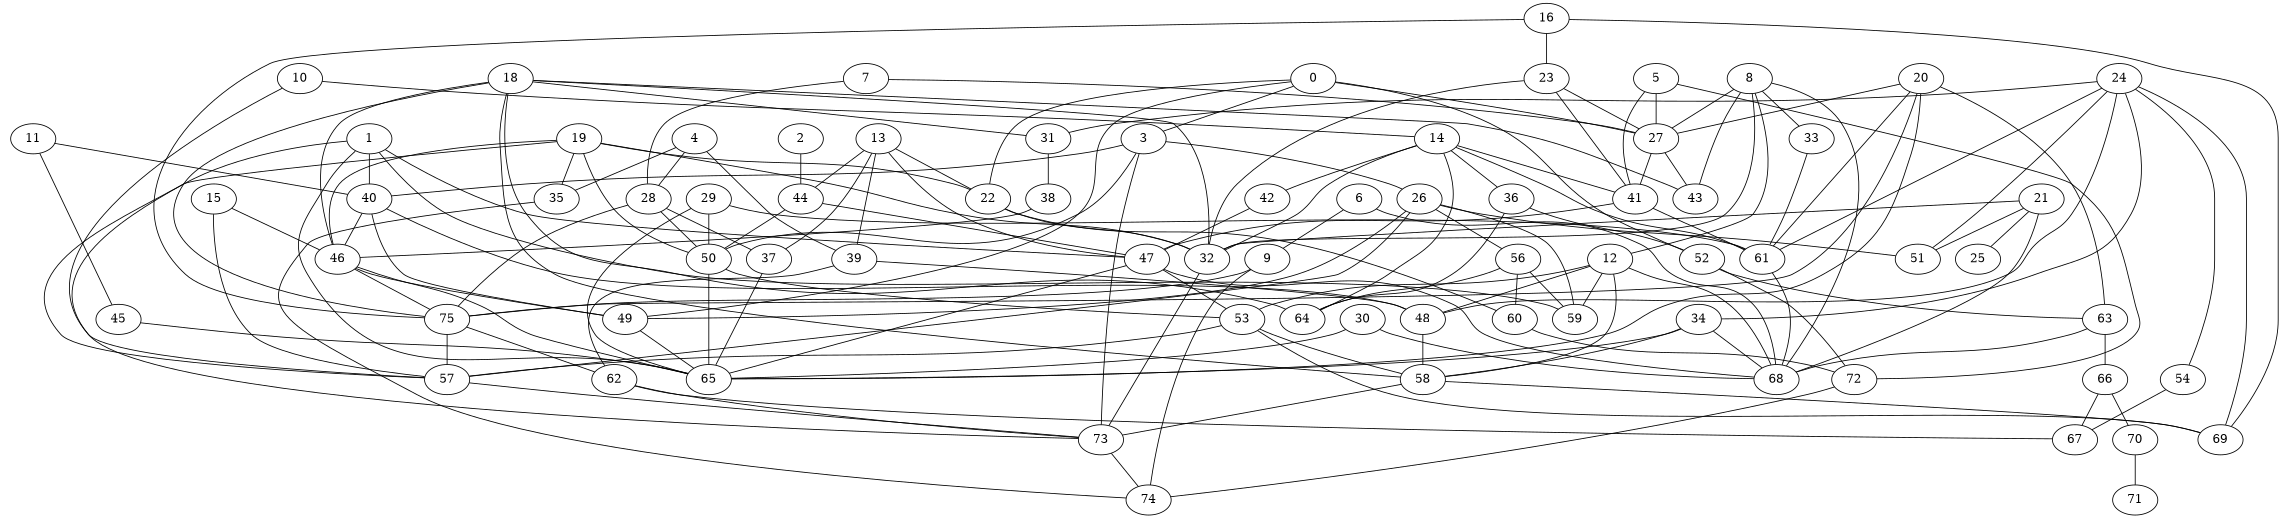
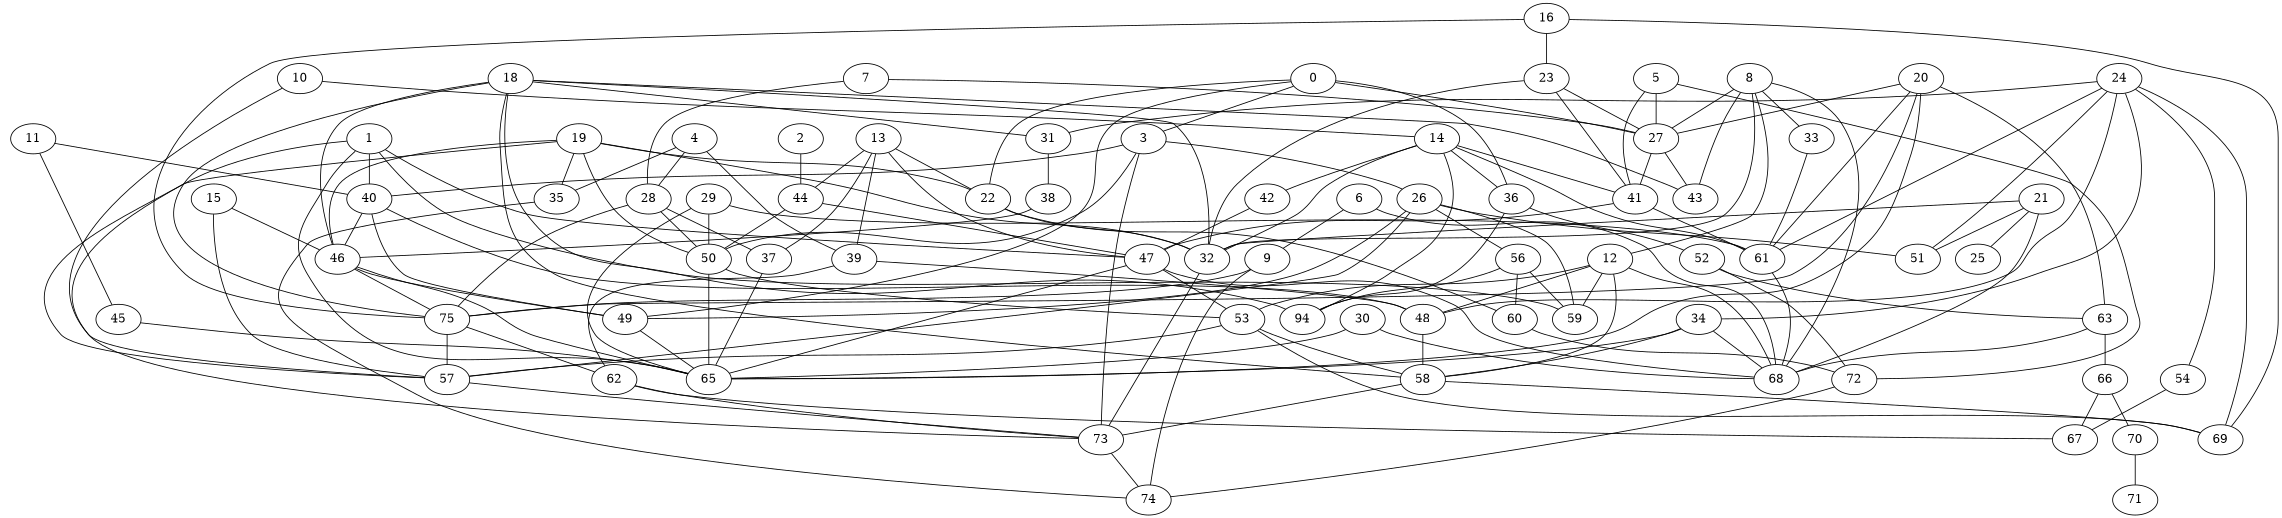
(1521, 142) -> (1453, 114)
(1302, 319) -> (1302, 319)
